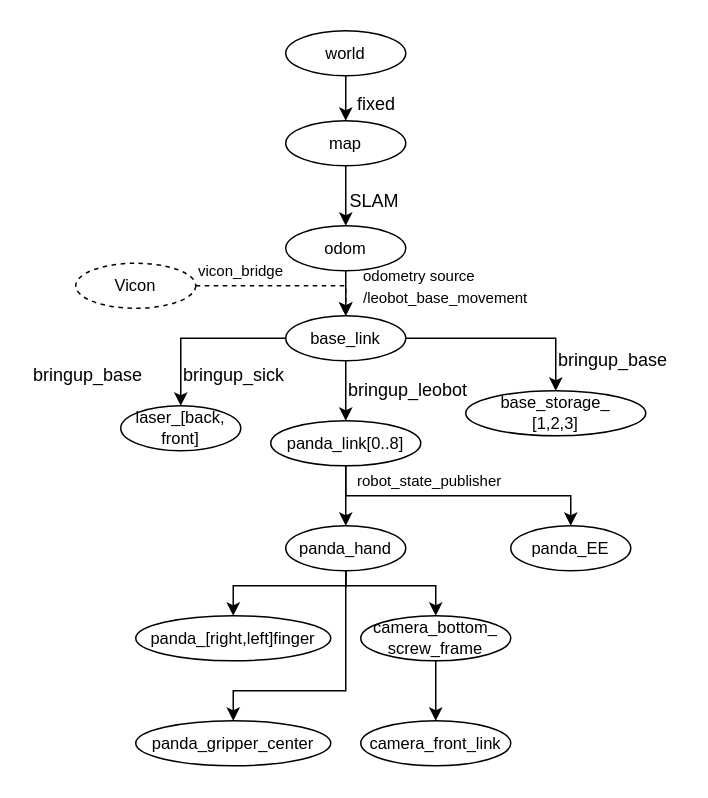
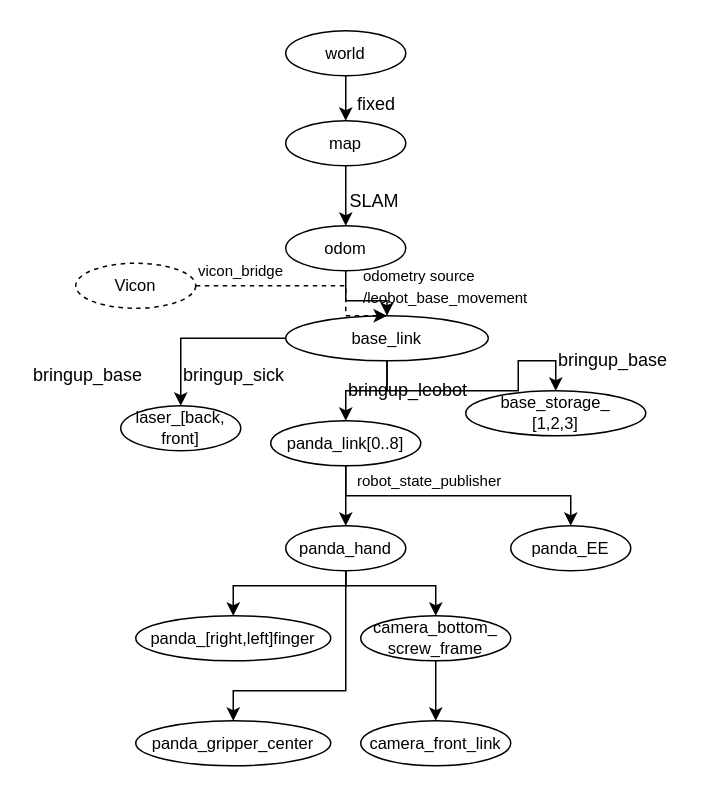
(346, 338) -> (387, 338)
